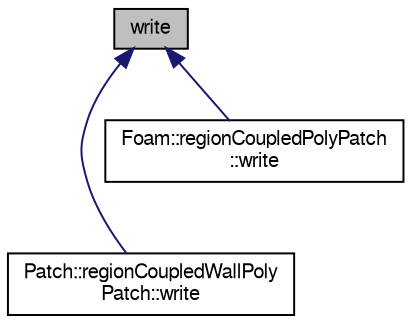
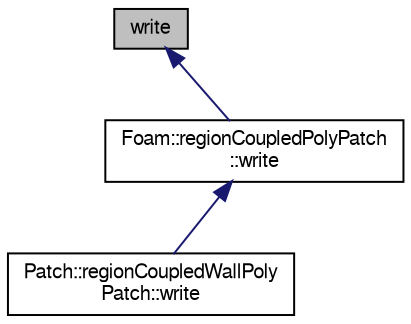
(82, 159) -> (196, 226)
